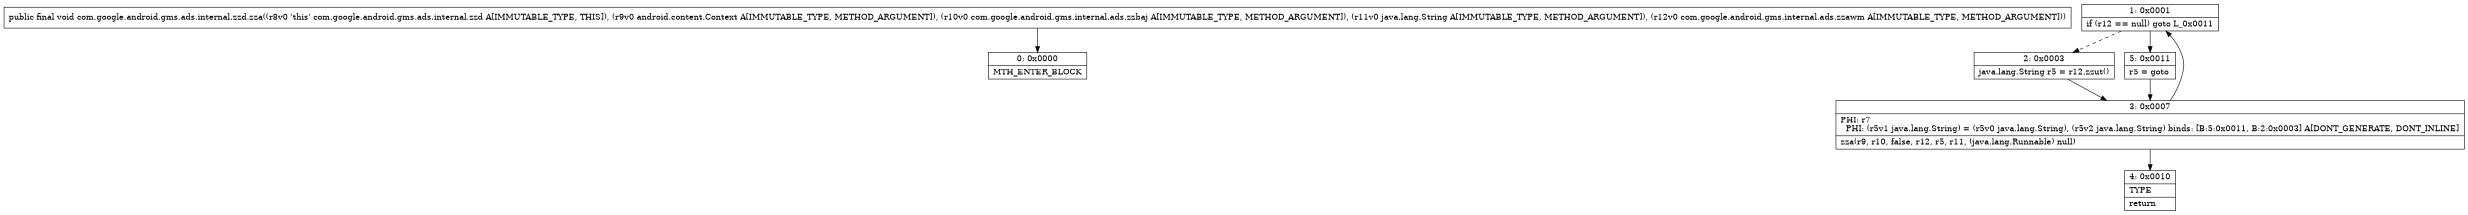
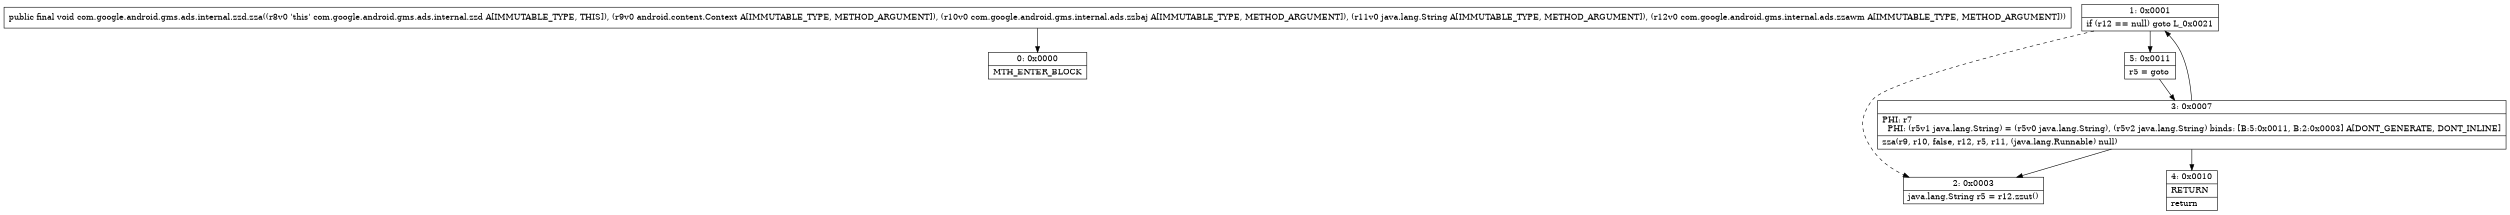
(2150, 24) -> (2150, 24)
(2085, 88) -> (2067, 162)
(2141, 190) -> (2190, 190)
